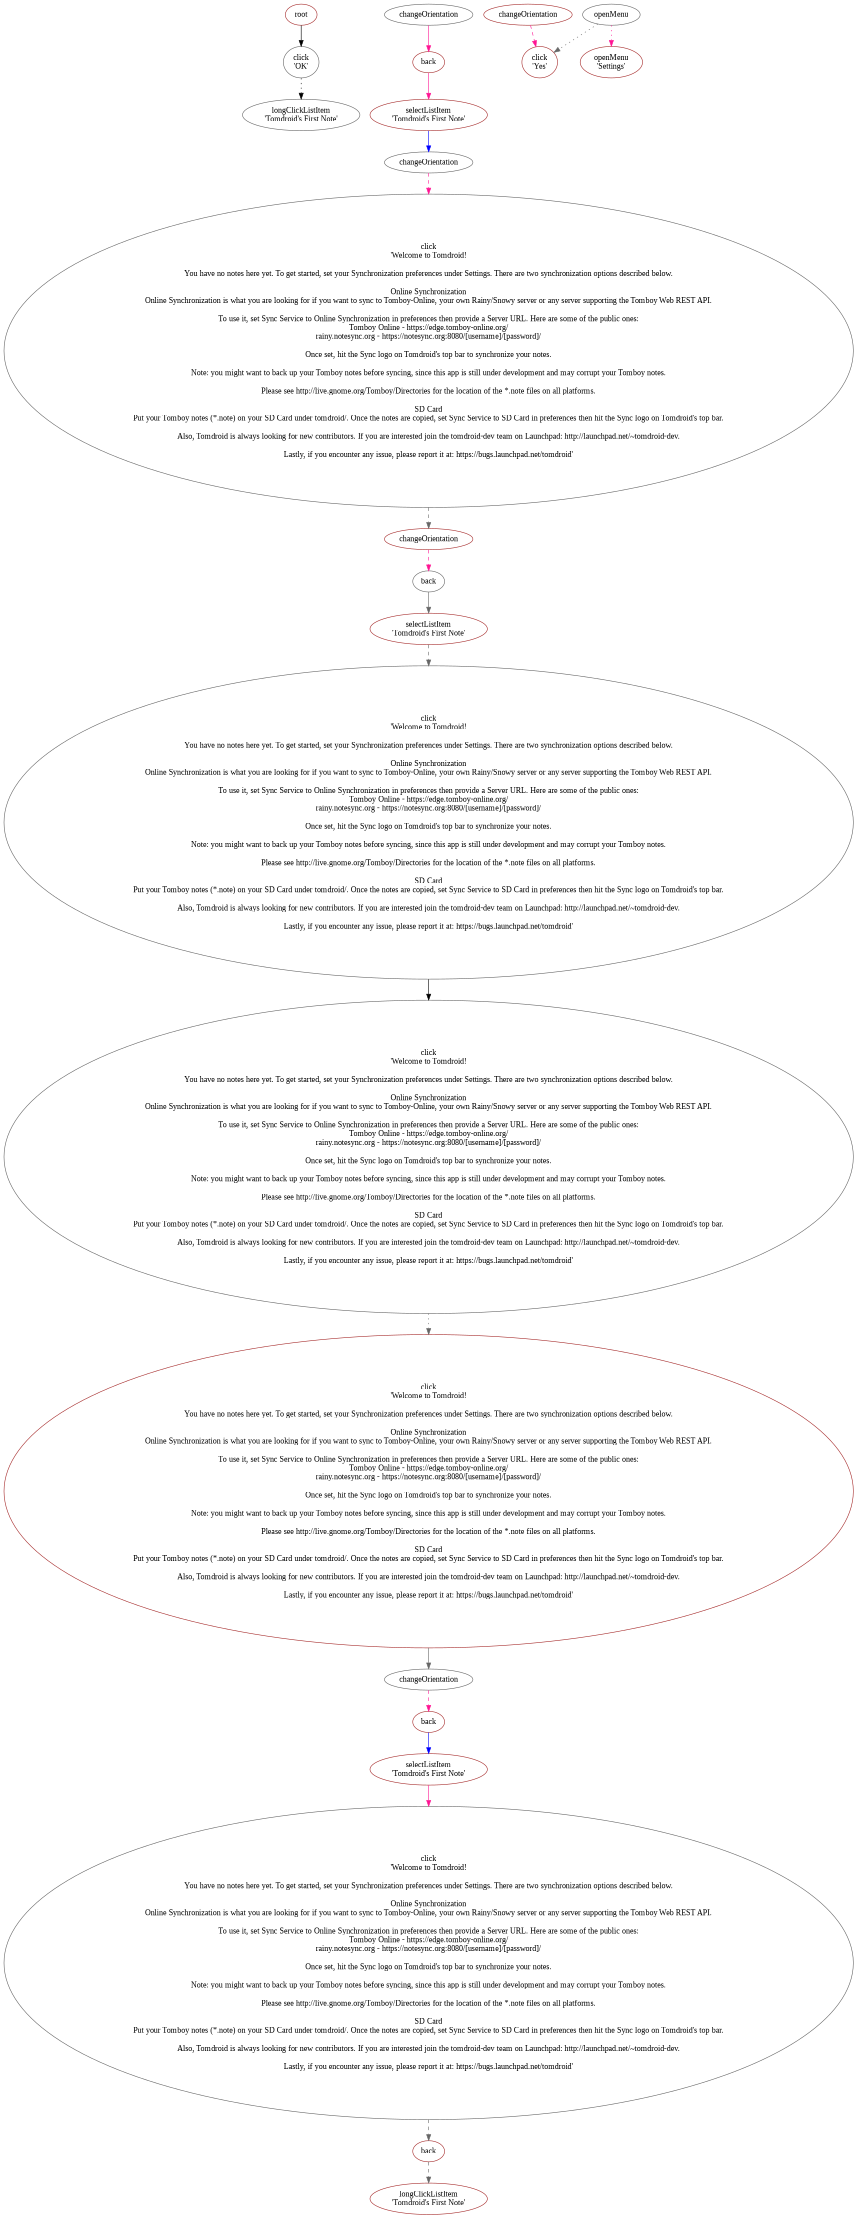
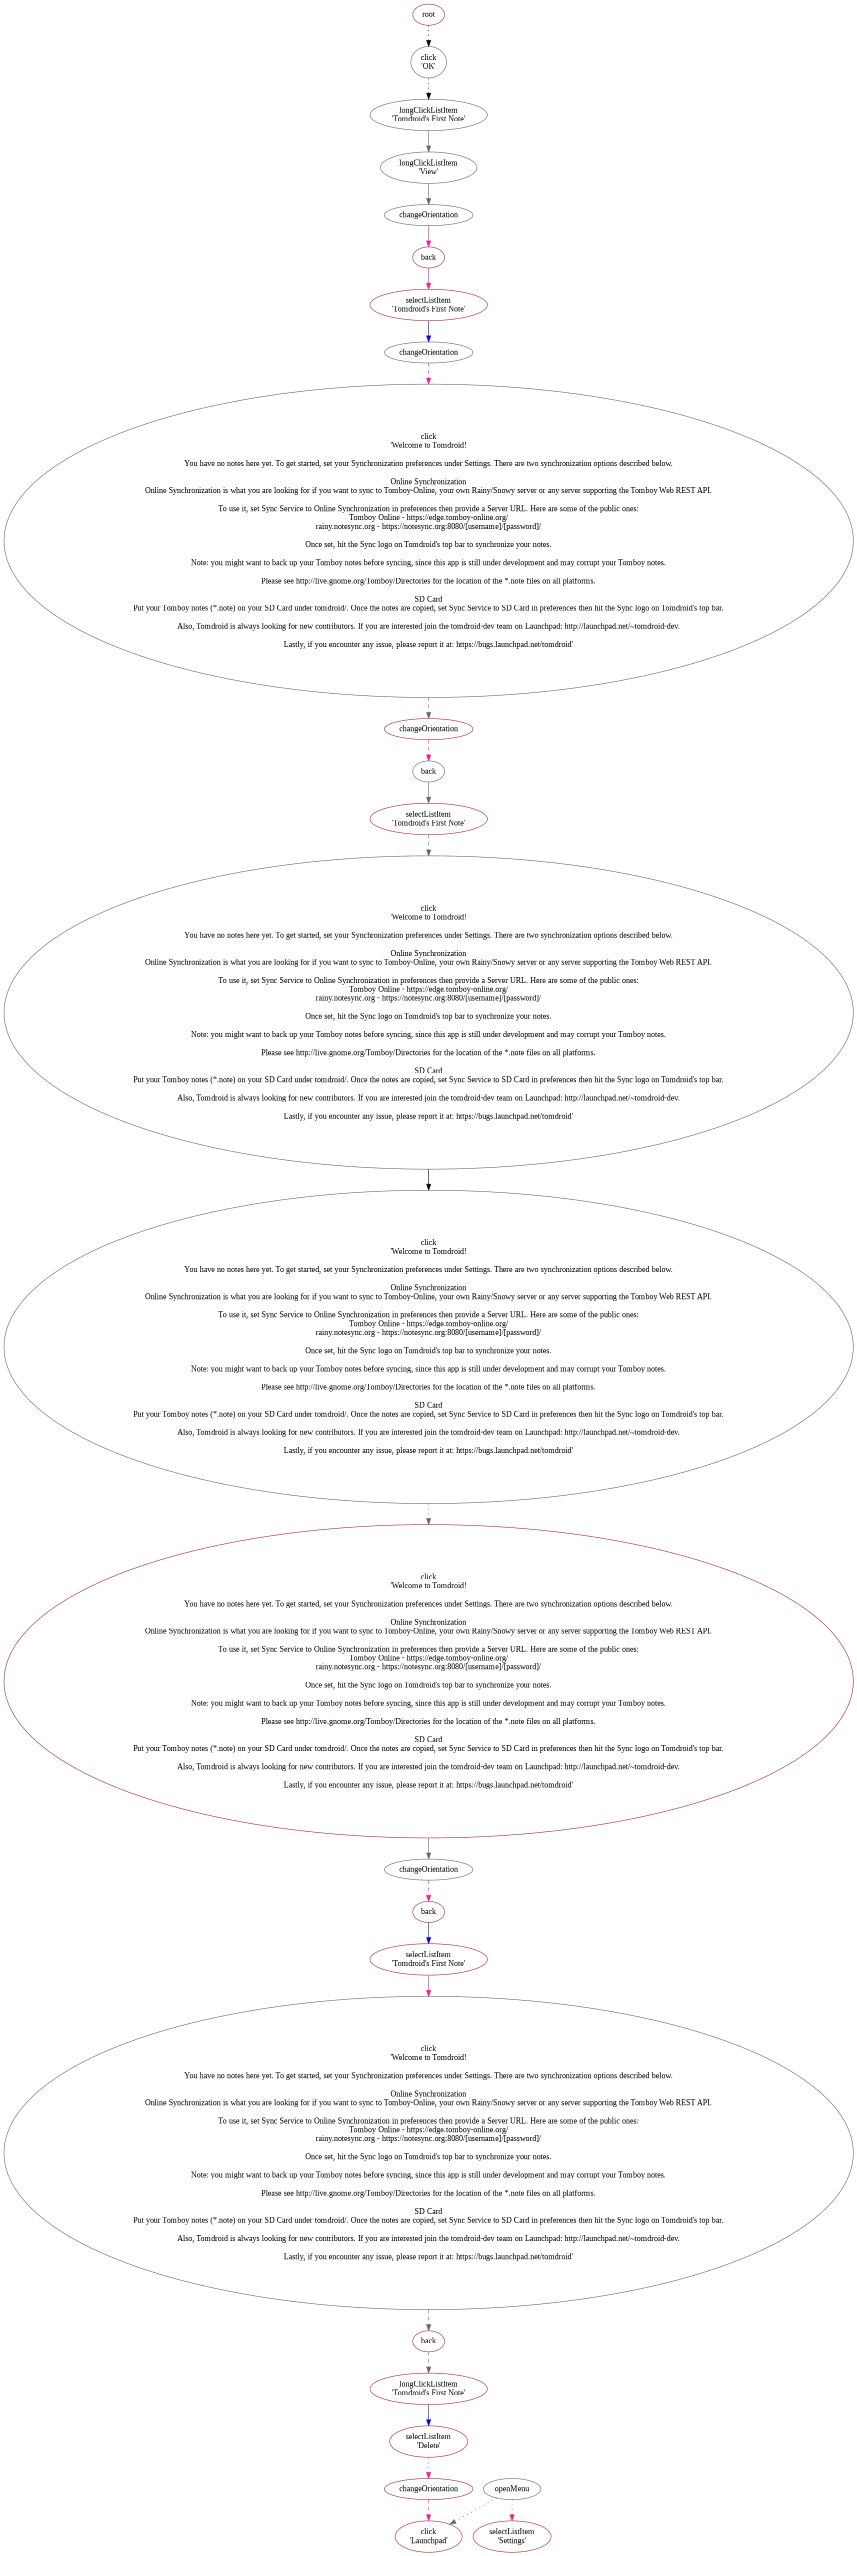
(301, 33) -> (429, 33)
(540, 62) -> (429, 2537)
(611, 62) -> (512, 2537)
none -> (429, 168)
none -> (429, 2442)
